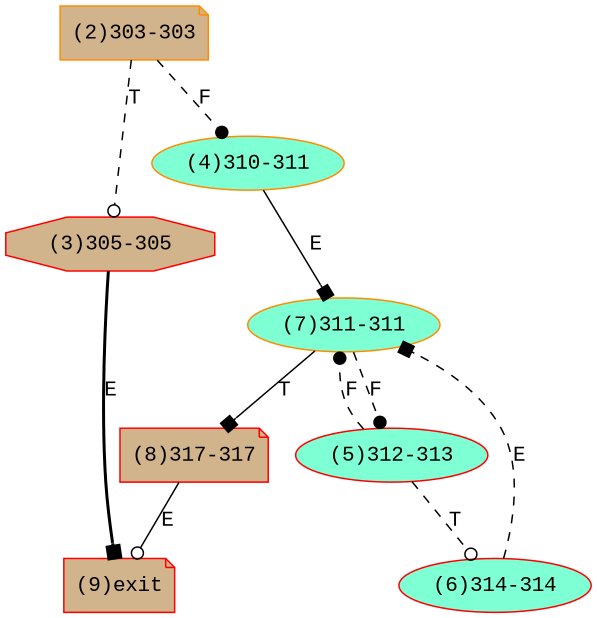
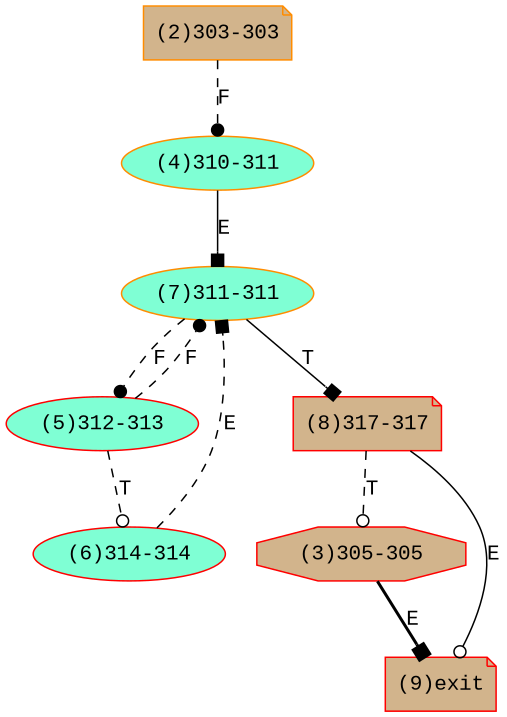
(123, 132) -> (365, 483)
